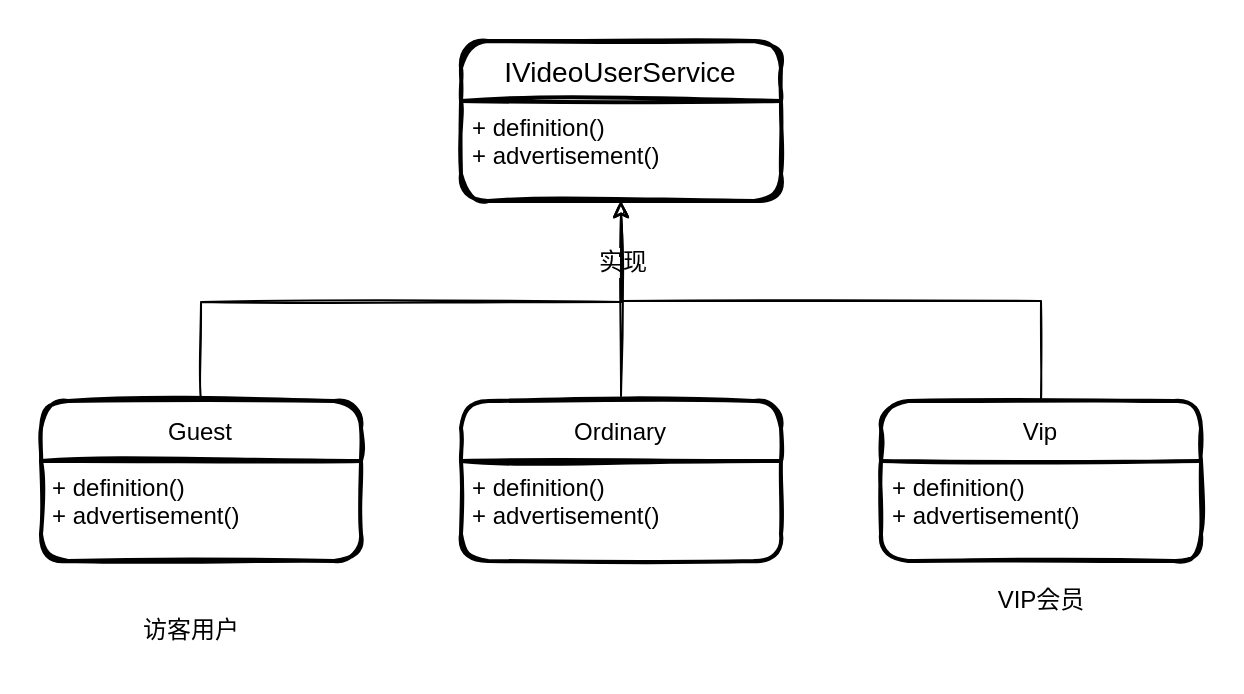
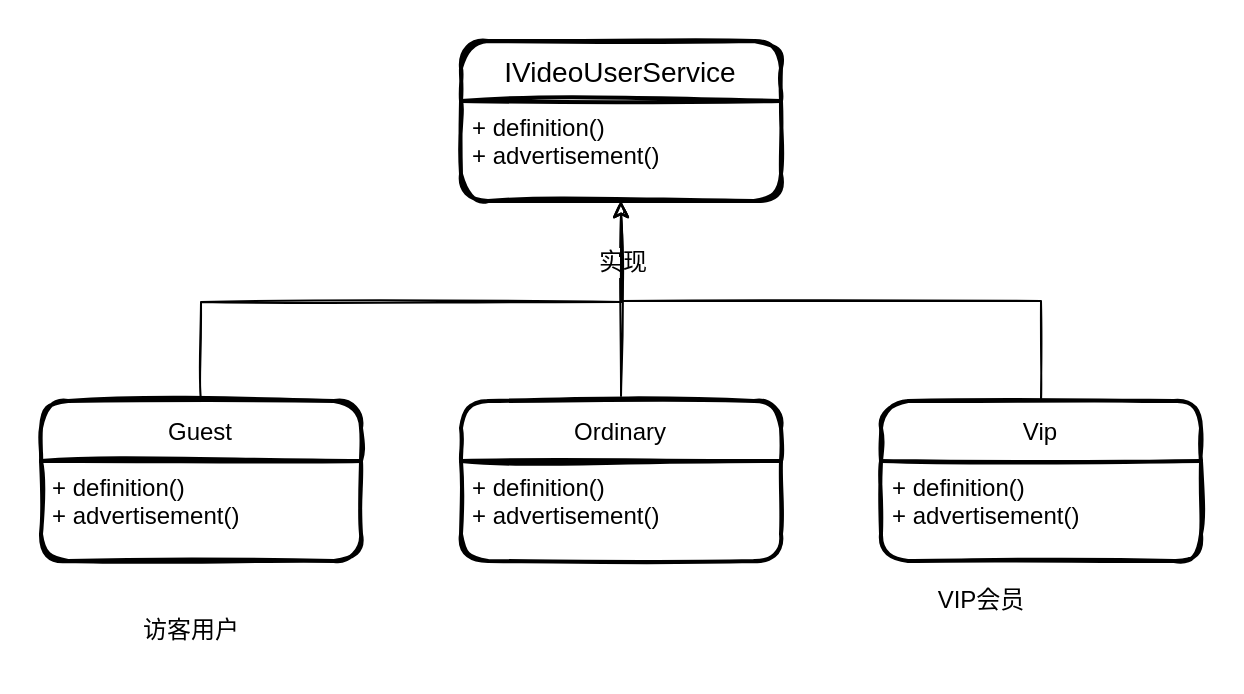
(1041, 601) -> (981, 601)
